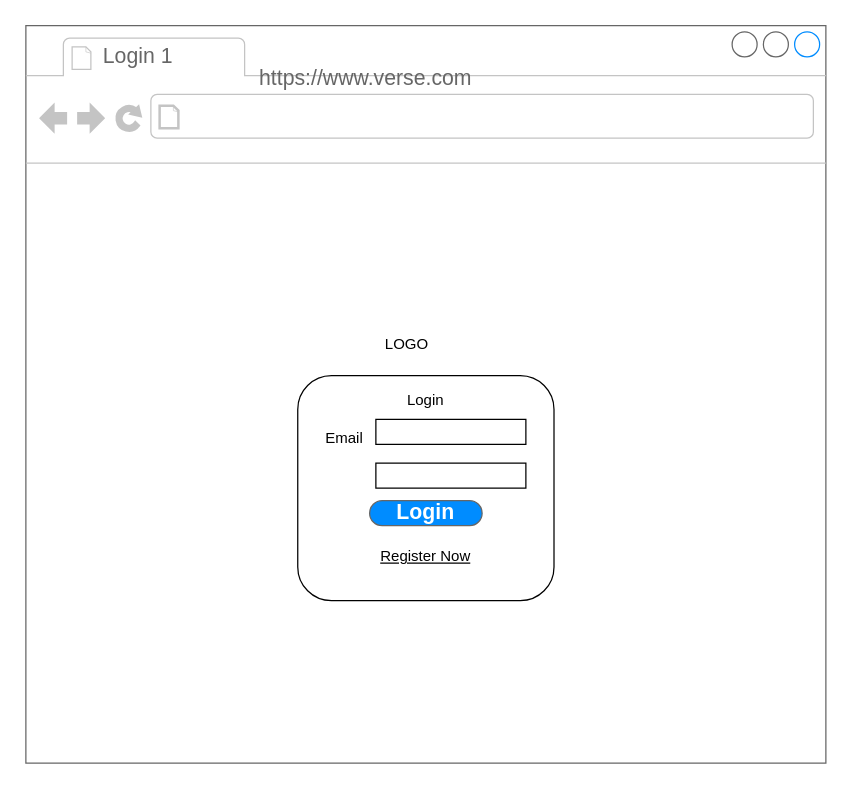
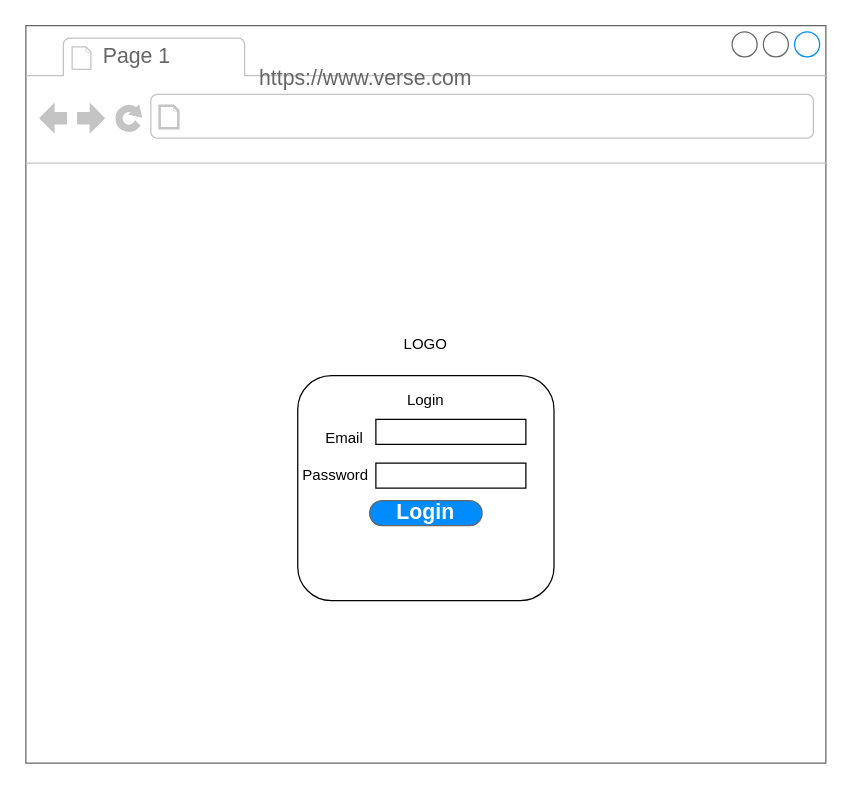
(139, 57) -> (136, 57)
(407, 344) -> (426, 344)
none -> (335, 476)
(426, 557) -> none
